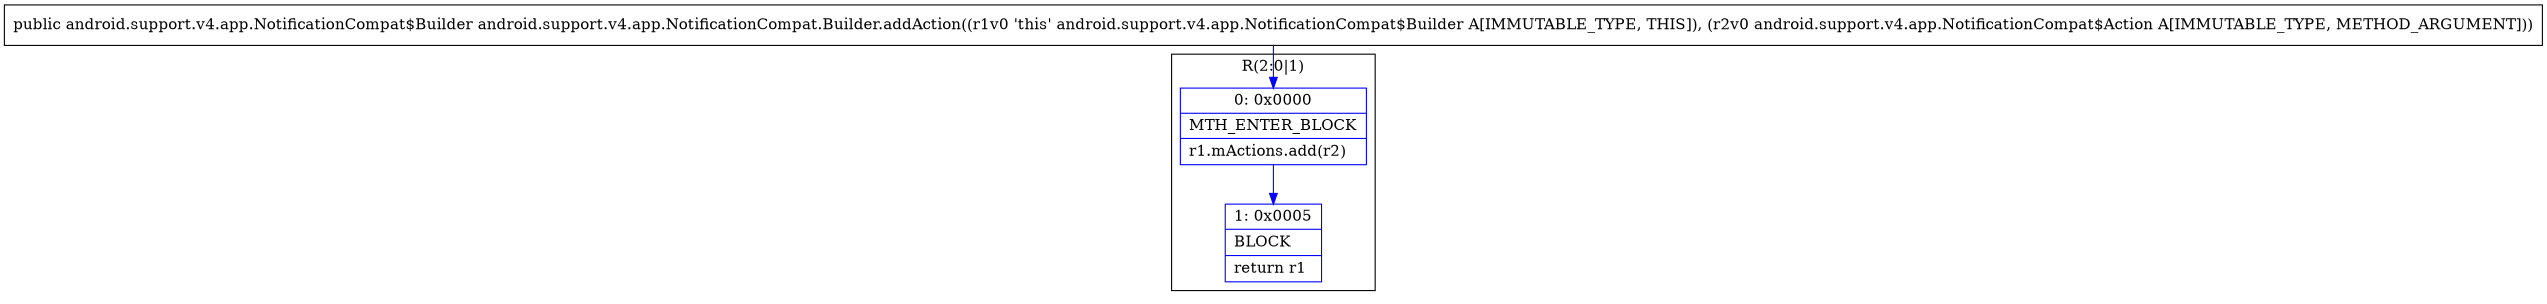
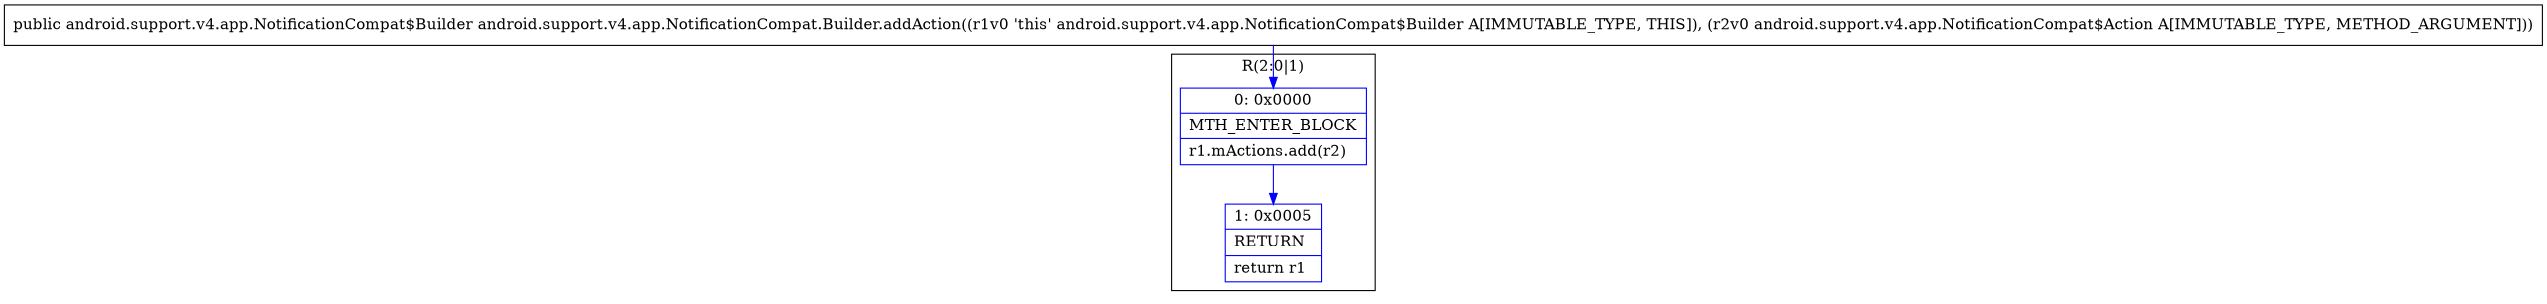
(1262, 242) -> (1270, 242)
